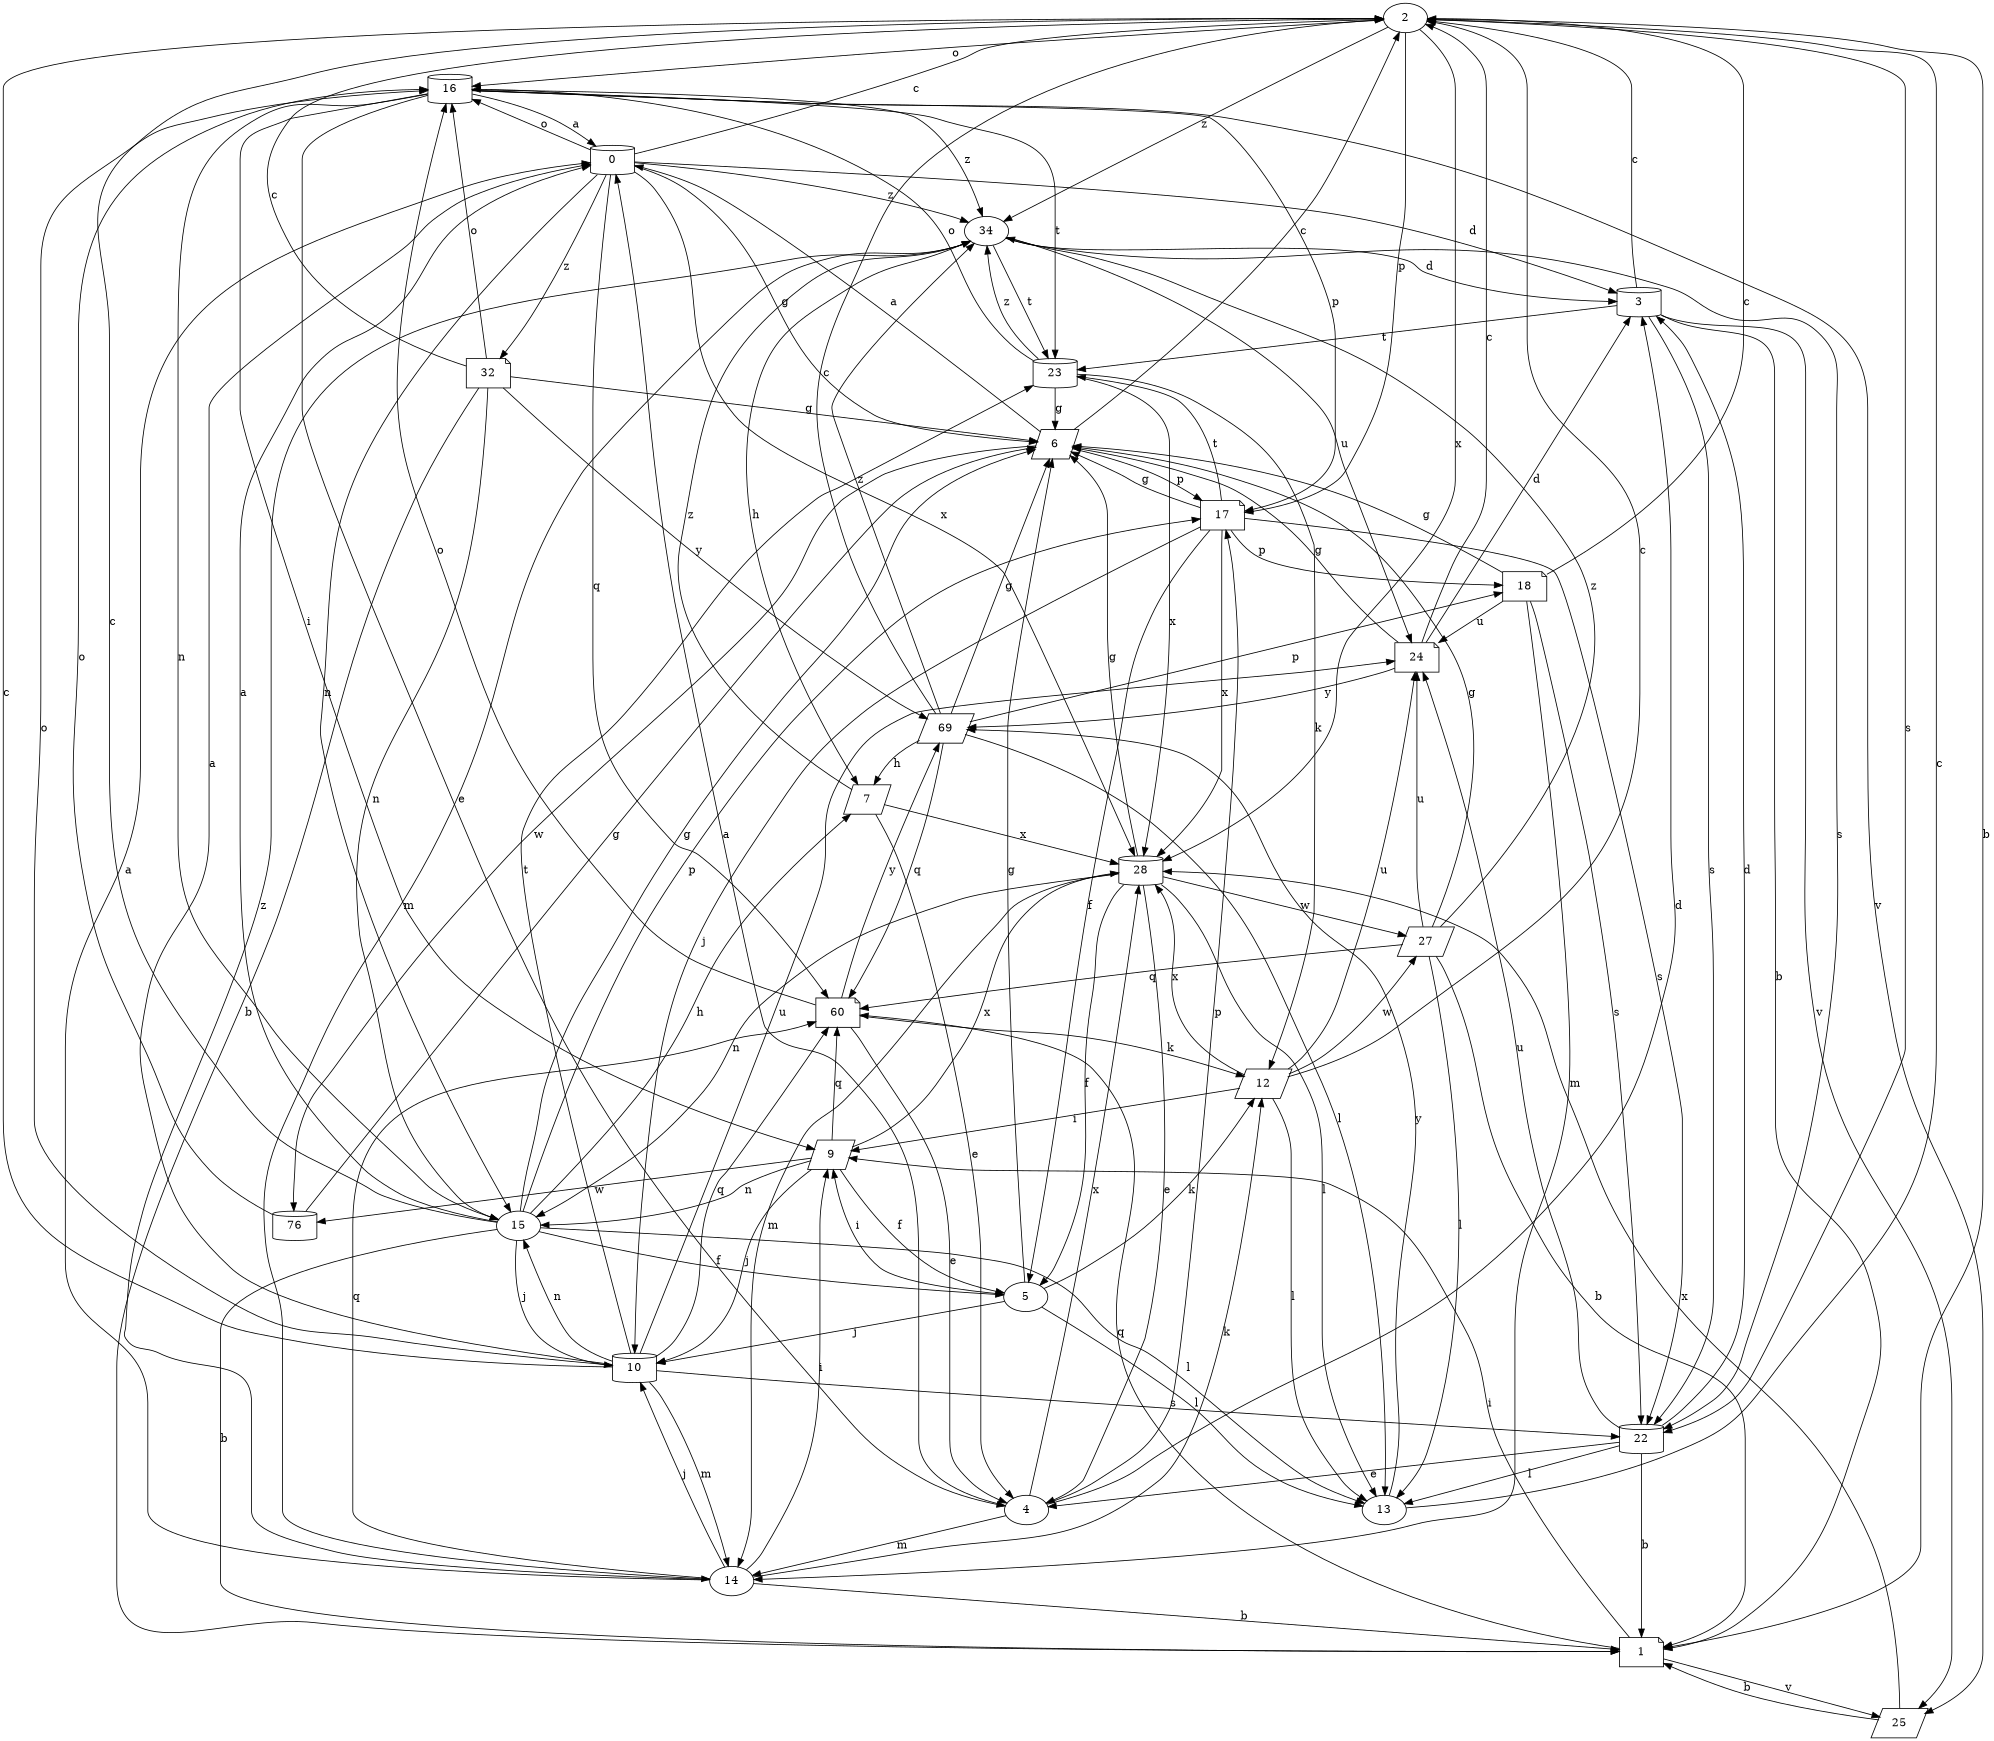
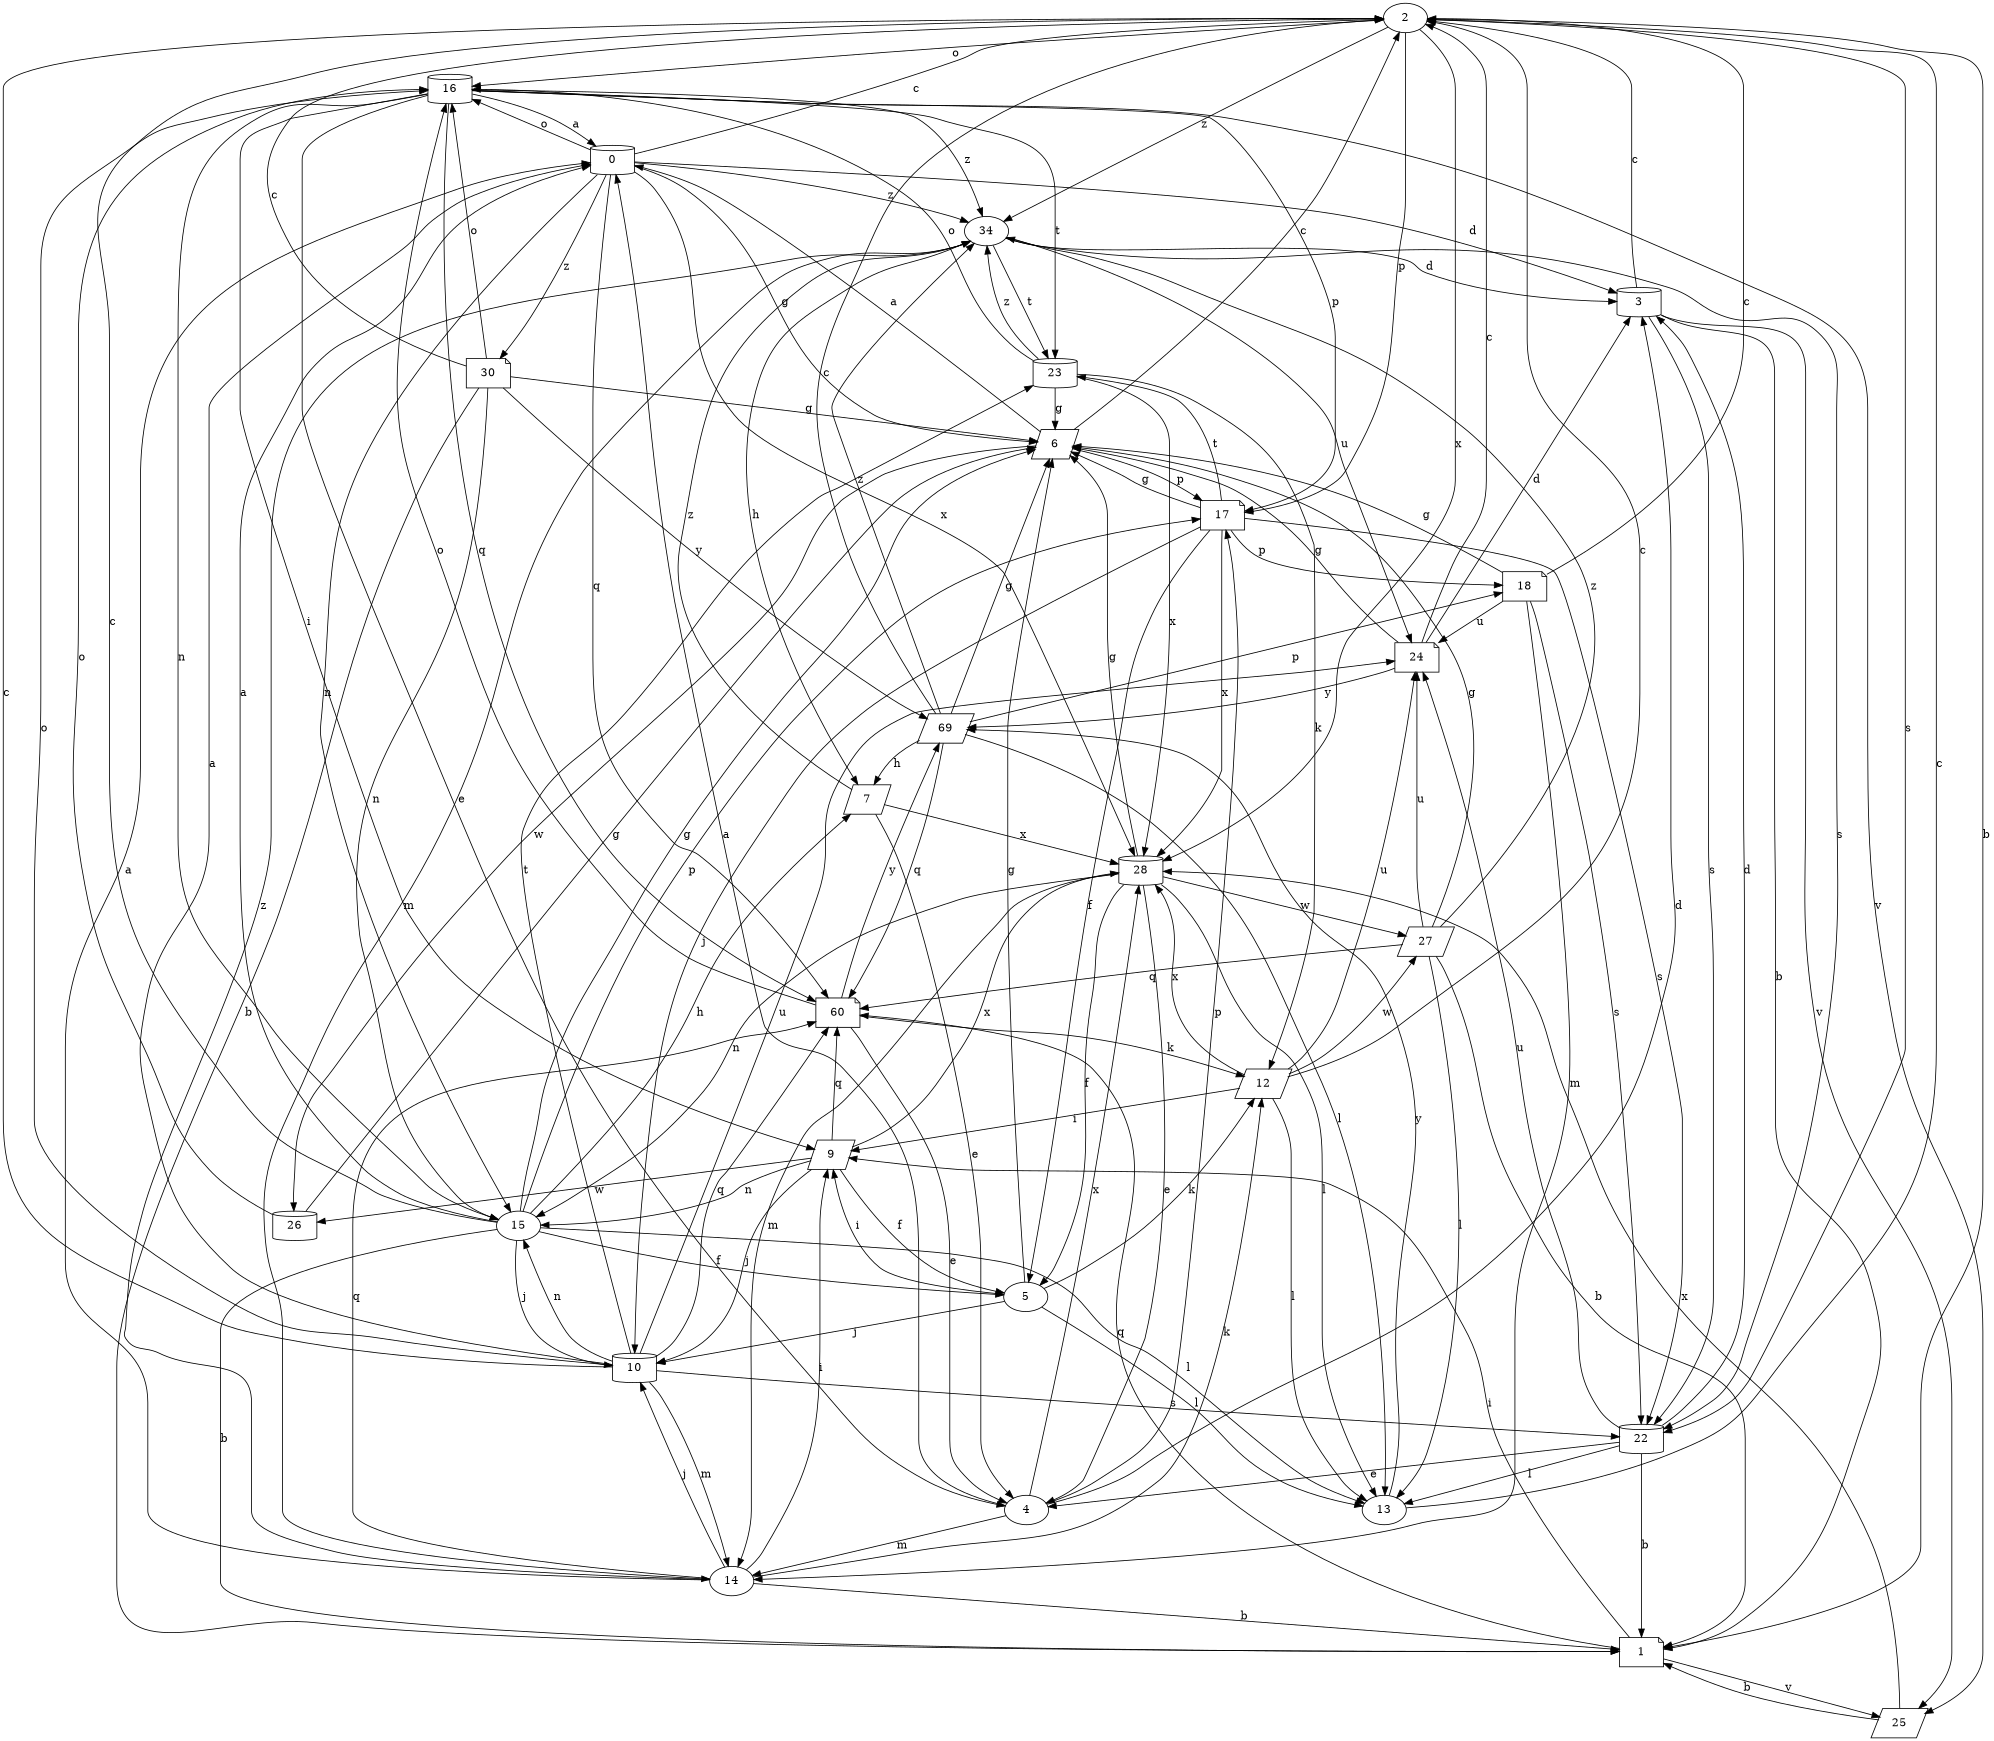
(1351, 337) -> none
(488, 373) -> (488, 373)
none -> (494, 613)
(295, 1226) -> (295, 1226)
